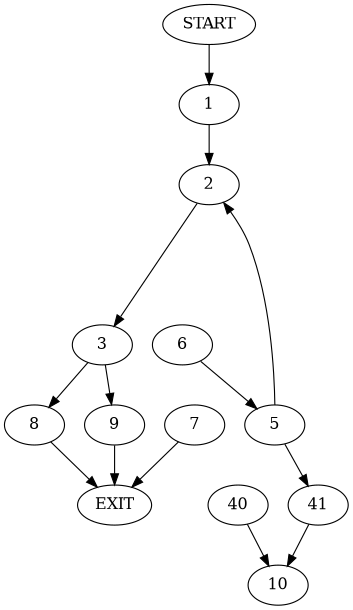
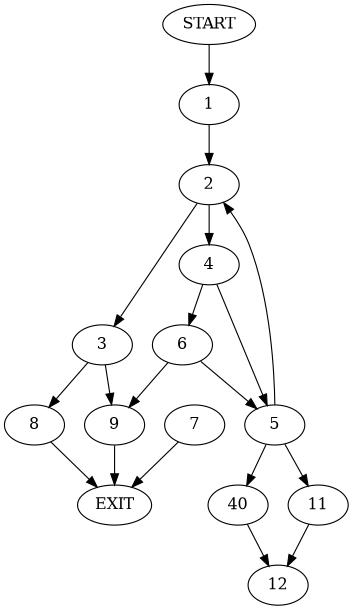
none -> (209, 265)
none -> (152, 381)
none -> (259, 460)
(318, 505) -> (318, 505)
(278, 585) -> (278, 585)
